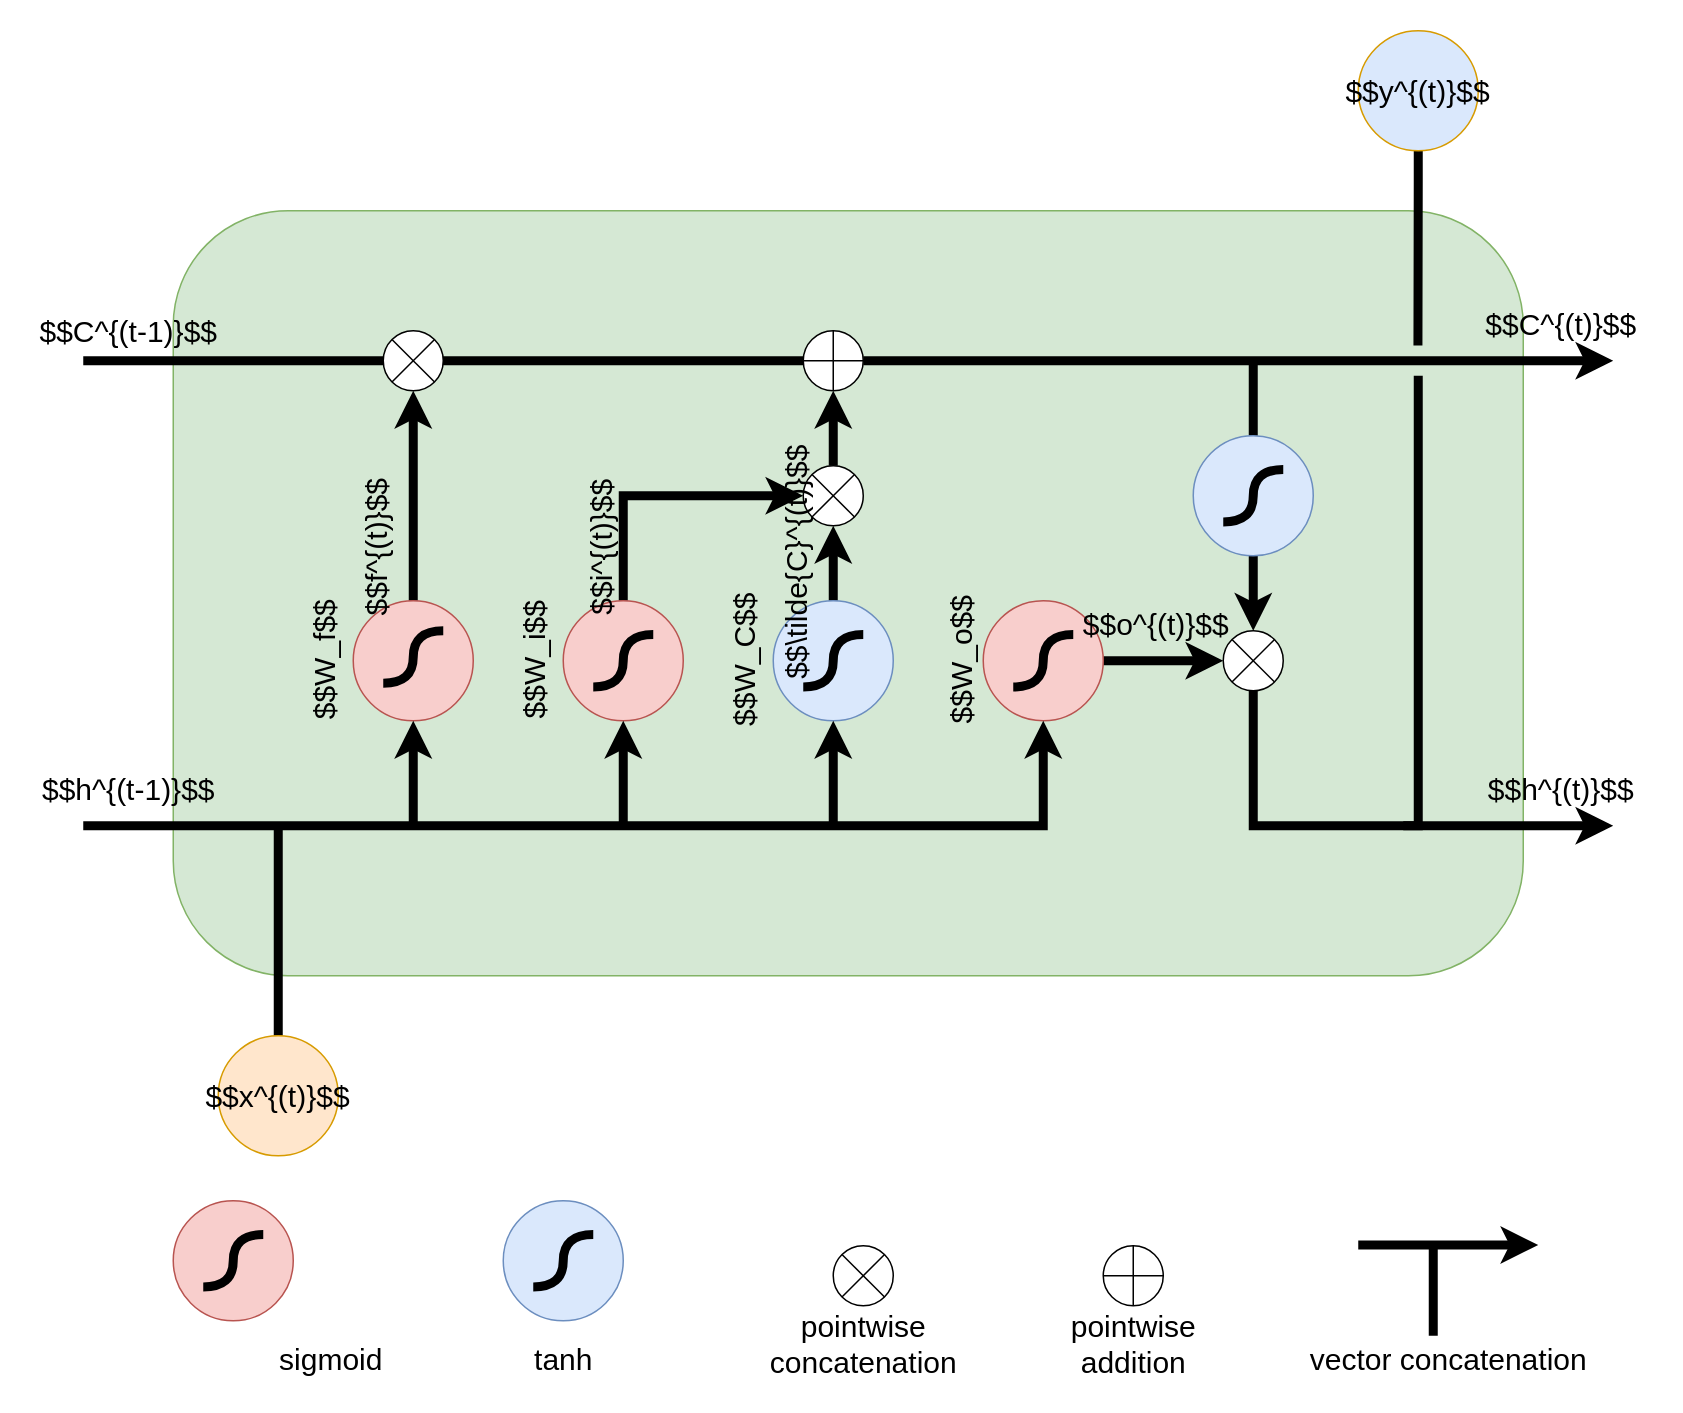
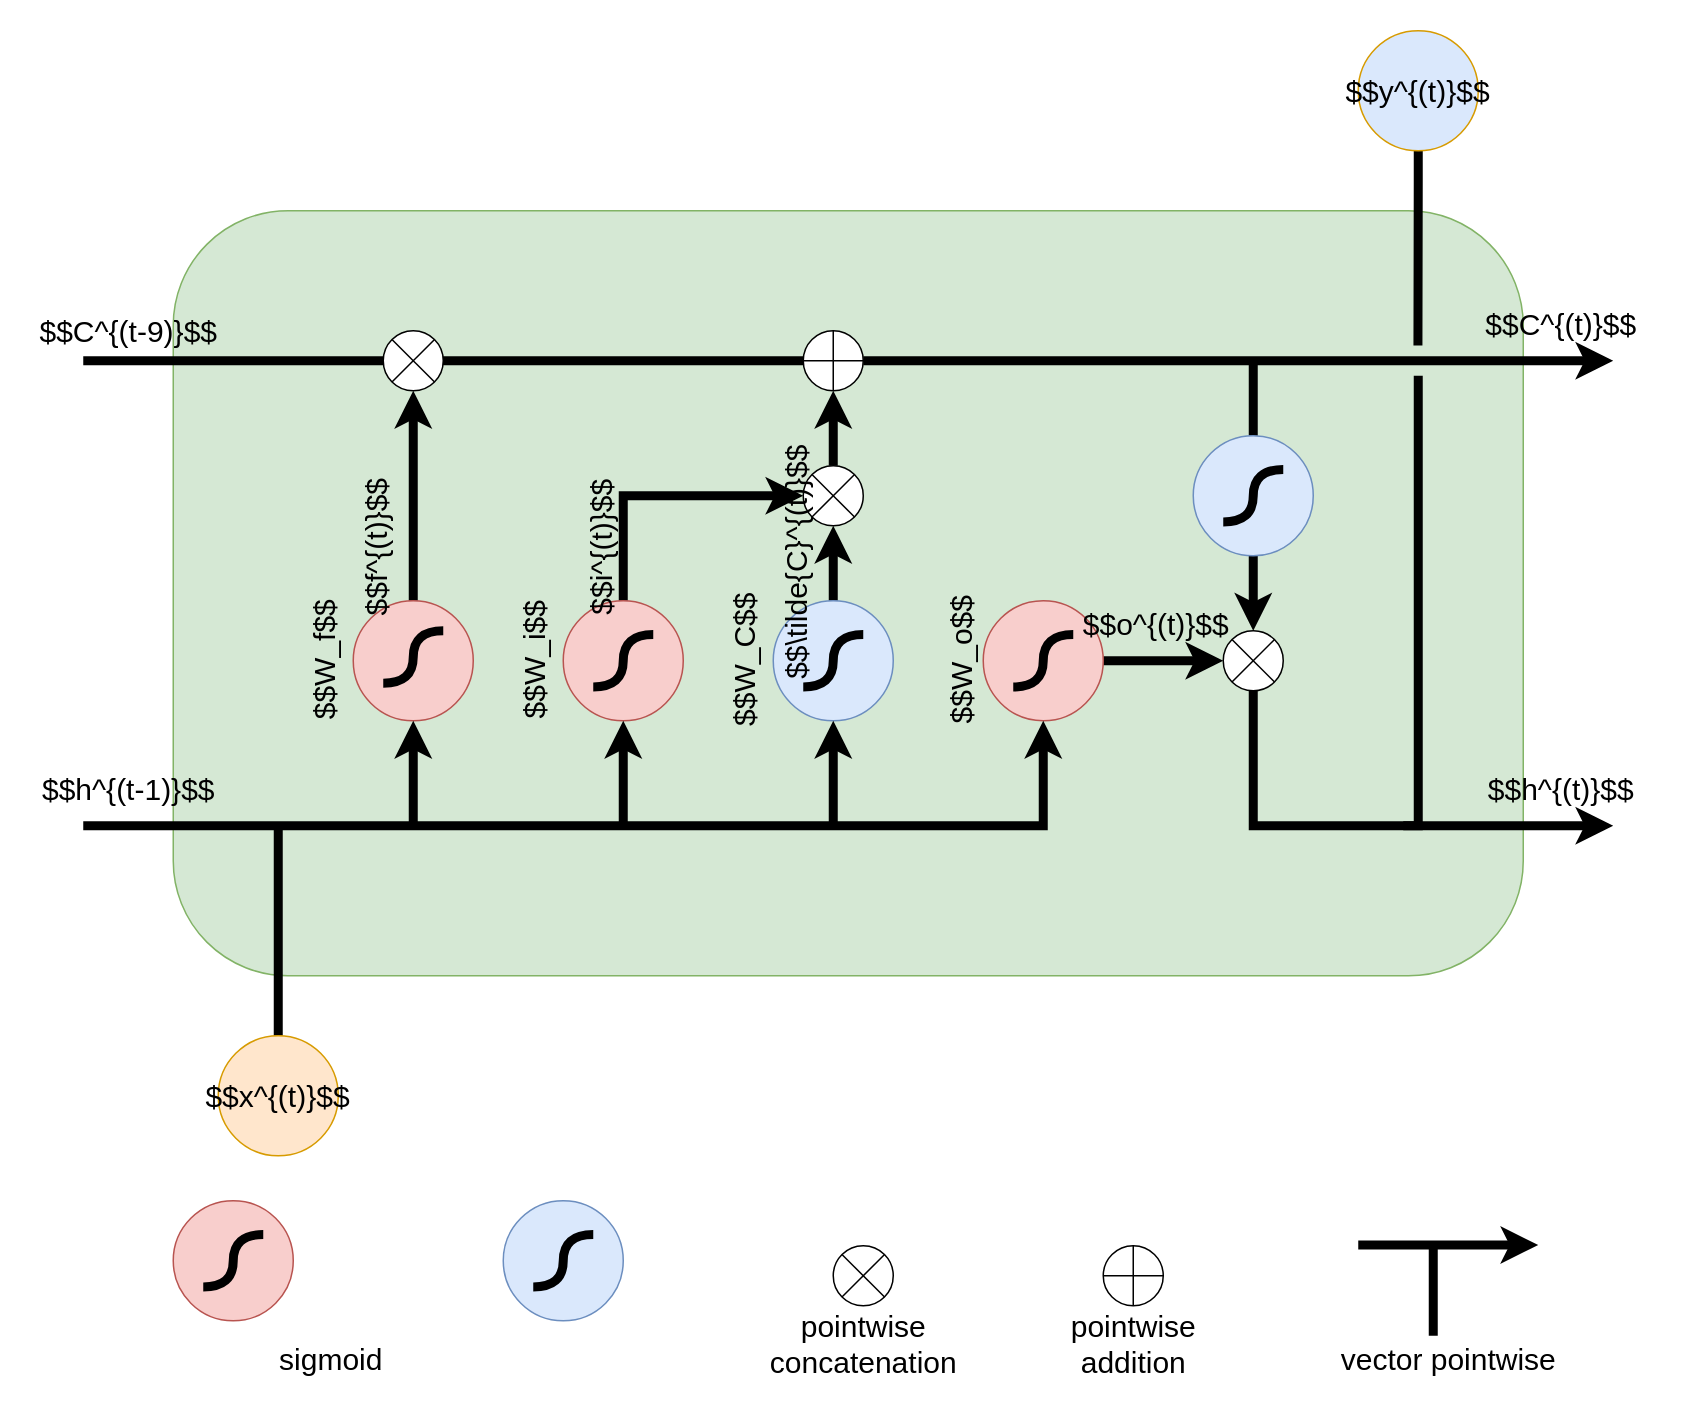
(129, 331) -> (129, 331)
(563, 1358) -> none
(1449, 1358) -> (1449, 1358)
